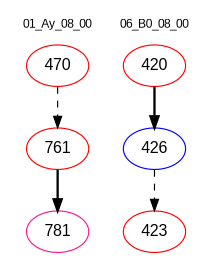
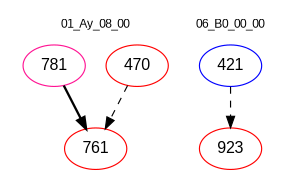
(154, 25) -> (231, 25)
(154, 66) -> none
(154, 149) -> (231, 66)
(58, 185) -> (72, 102)
(154, 232) -> (231, 149)
